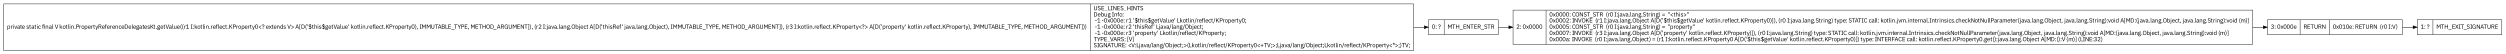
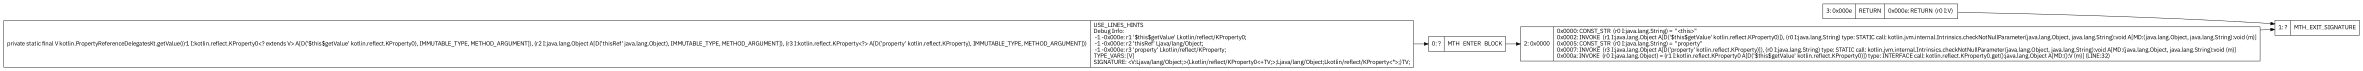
(1471, 27) -> (1475, 44)
(2258, 27) -> (2265, 30)
(2366, 27) -> (1921, 11)
